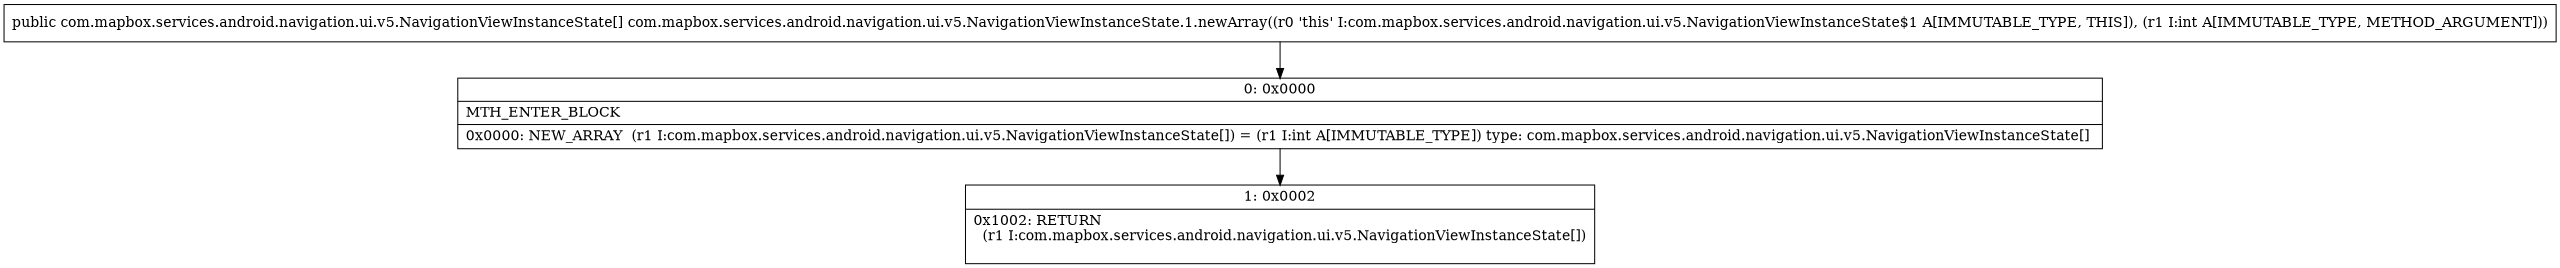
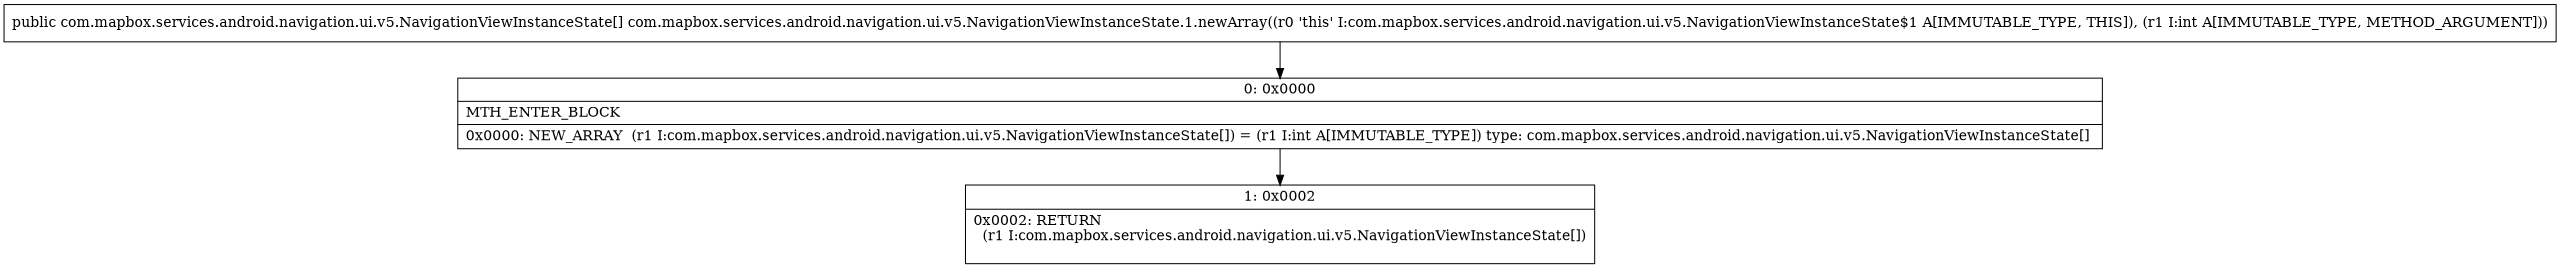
(1042, 221) -> (1042, 221)
